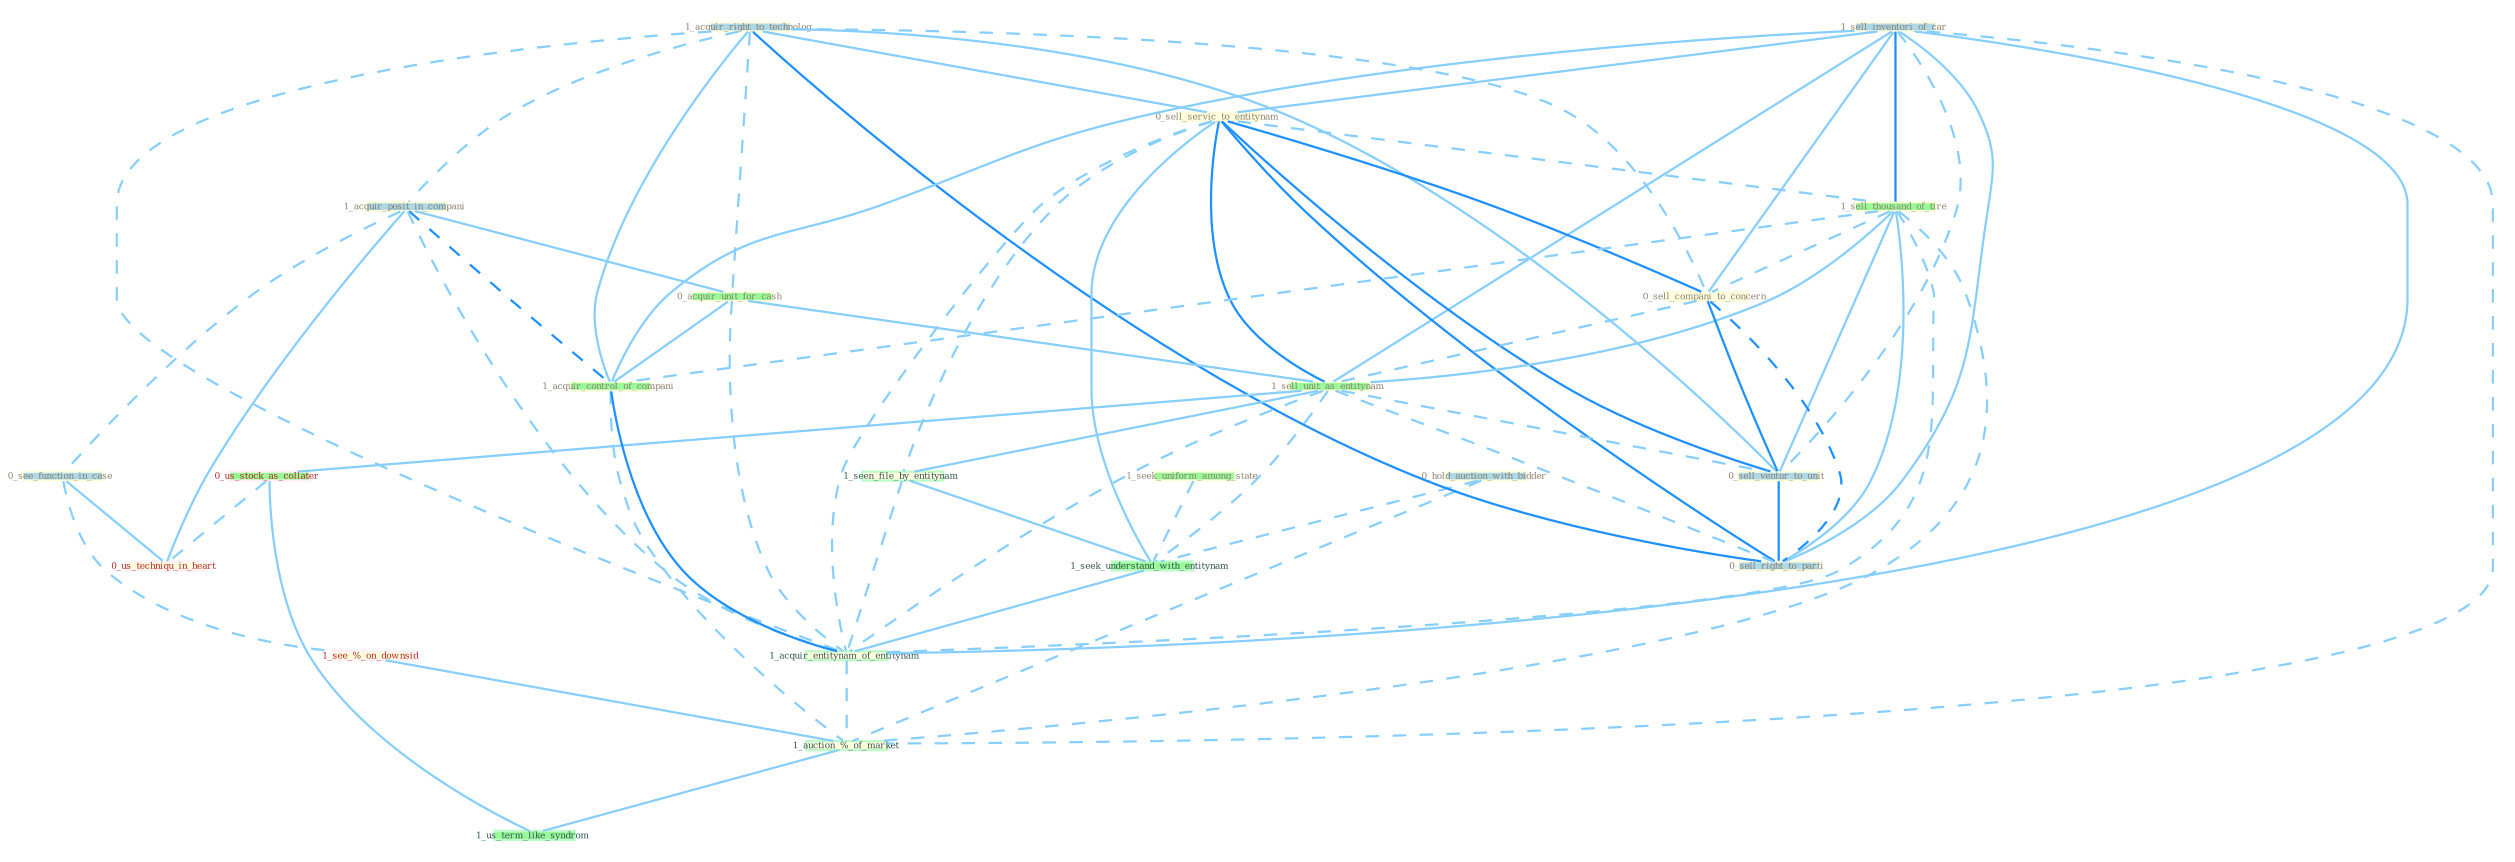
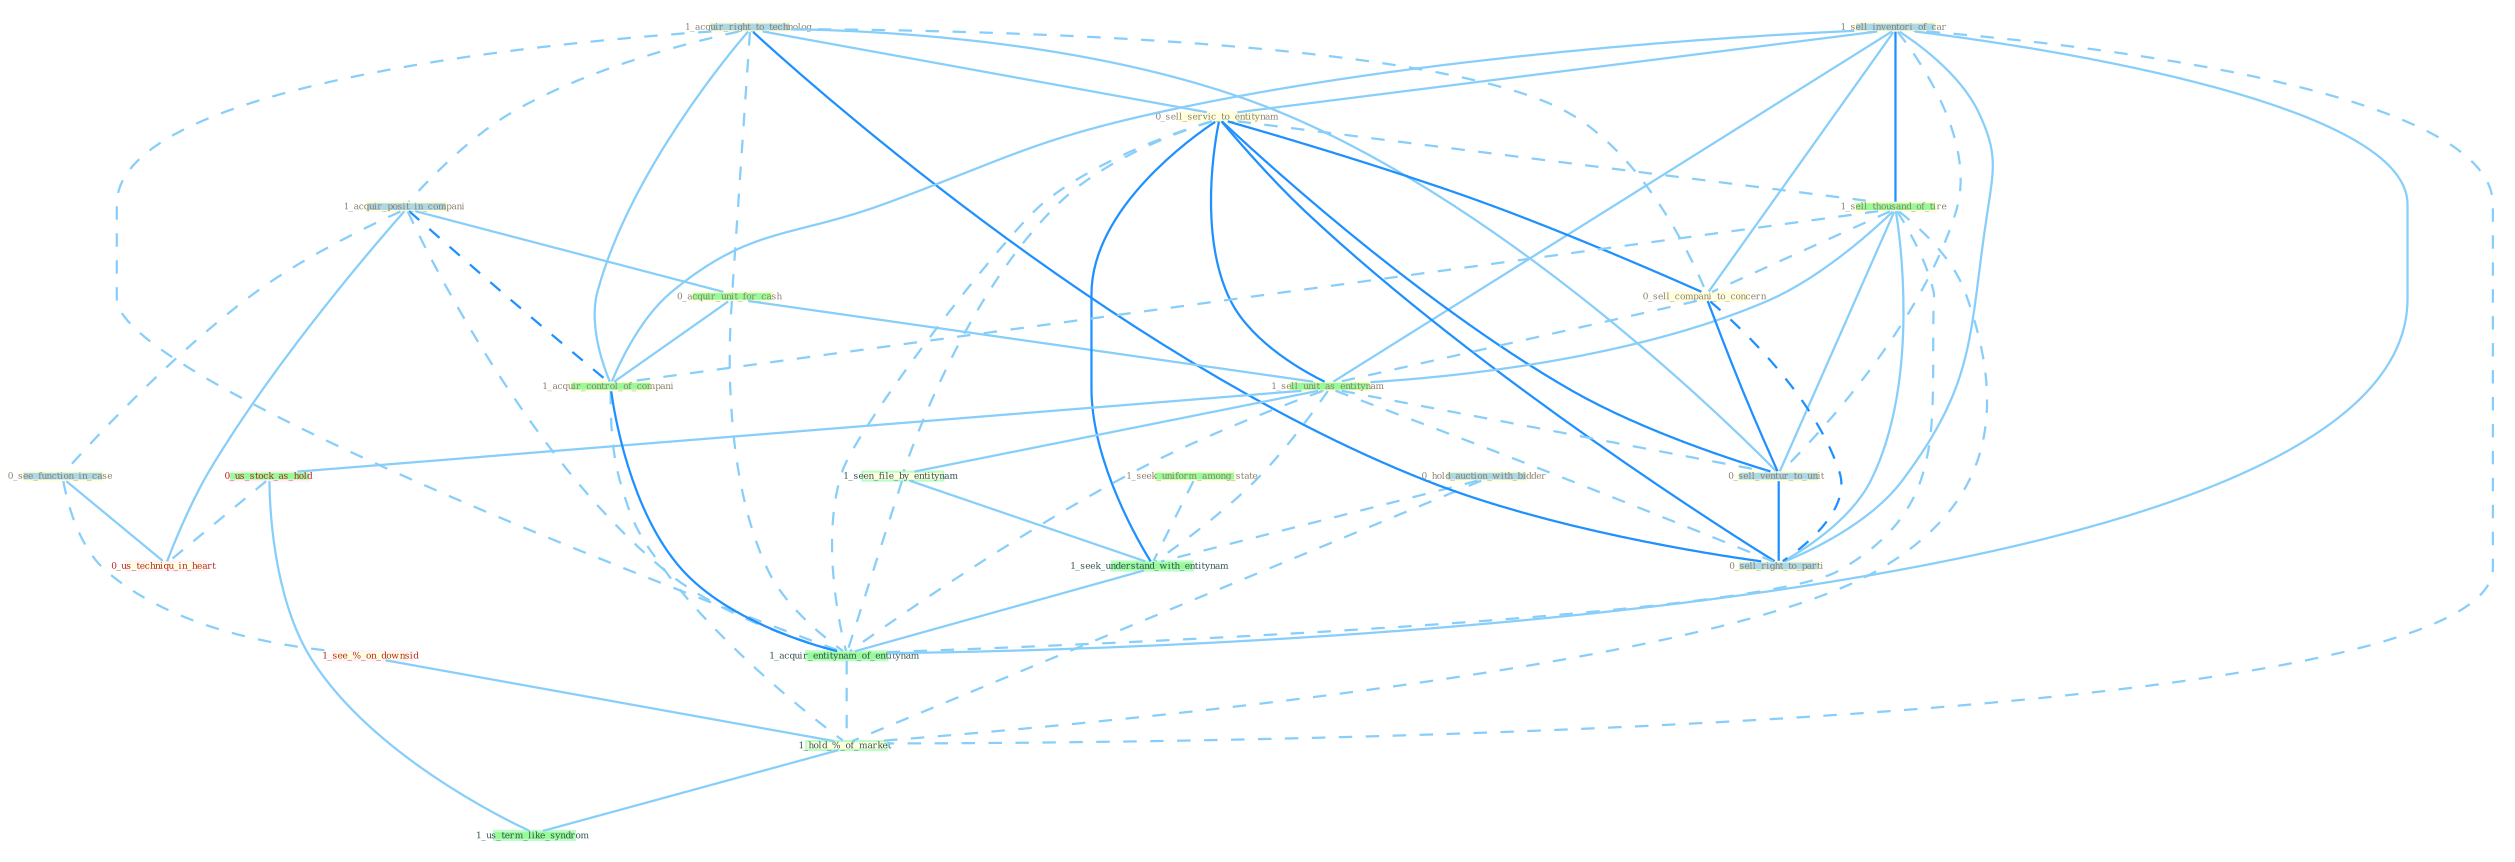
(1091, 336) -> (1091, 336)
(270, 476) -> (270, 476)
(847, 656) -> (847, 656)
(847, 746) -> (847, 746)
